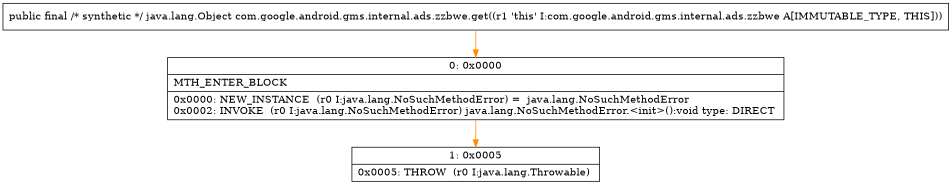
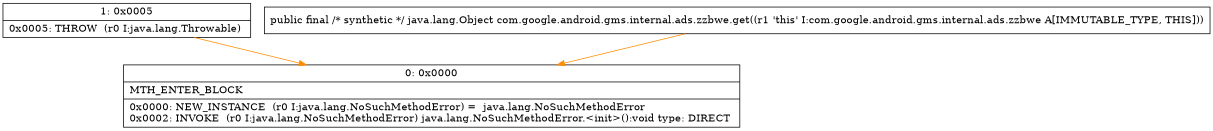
(476, 130) -> (247, 50)
